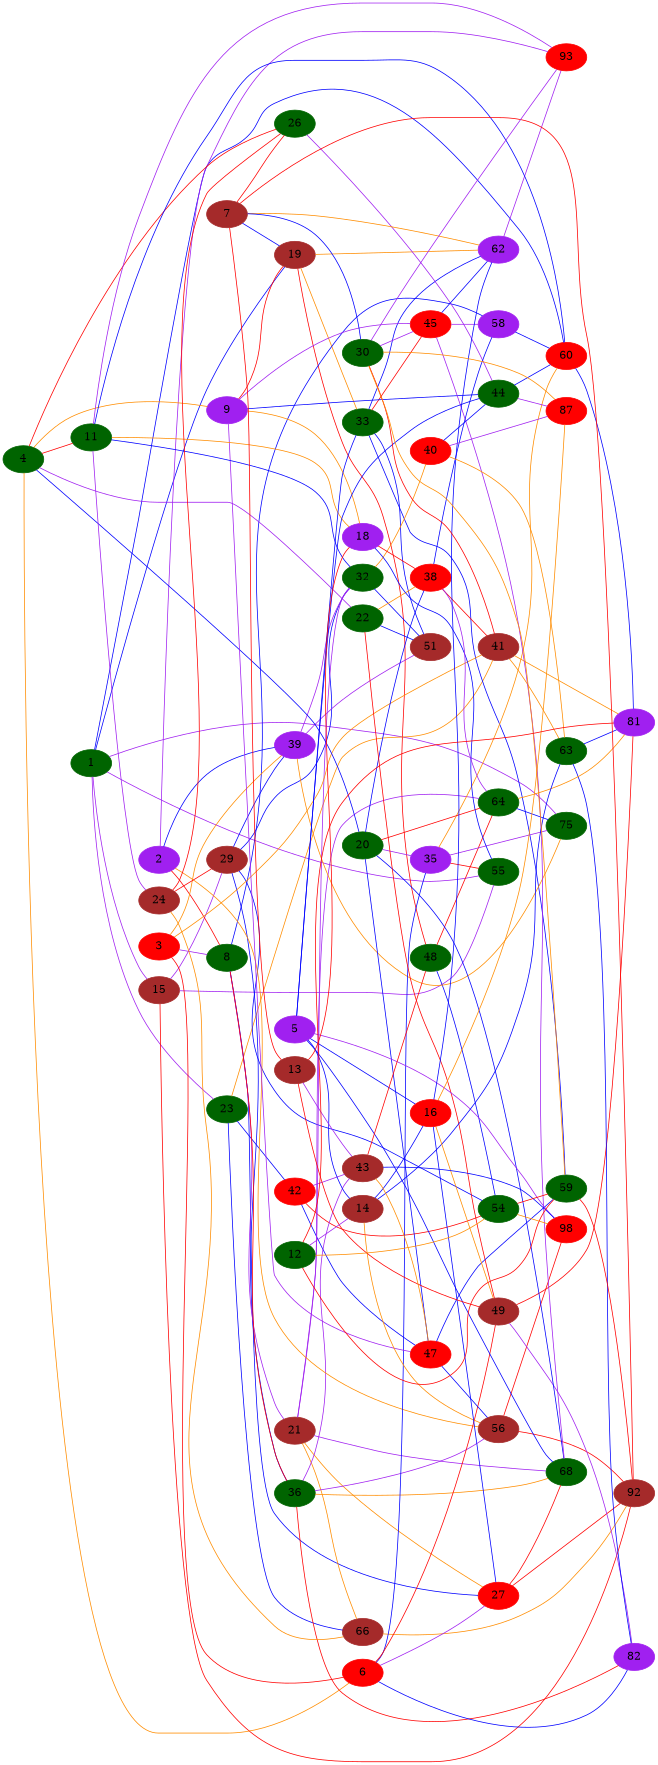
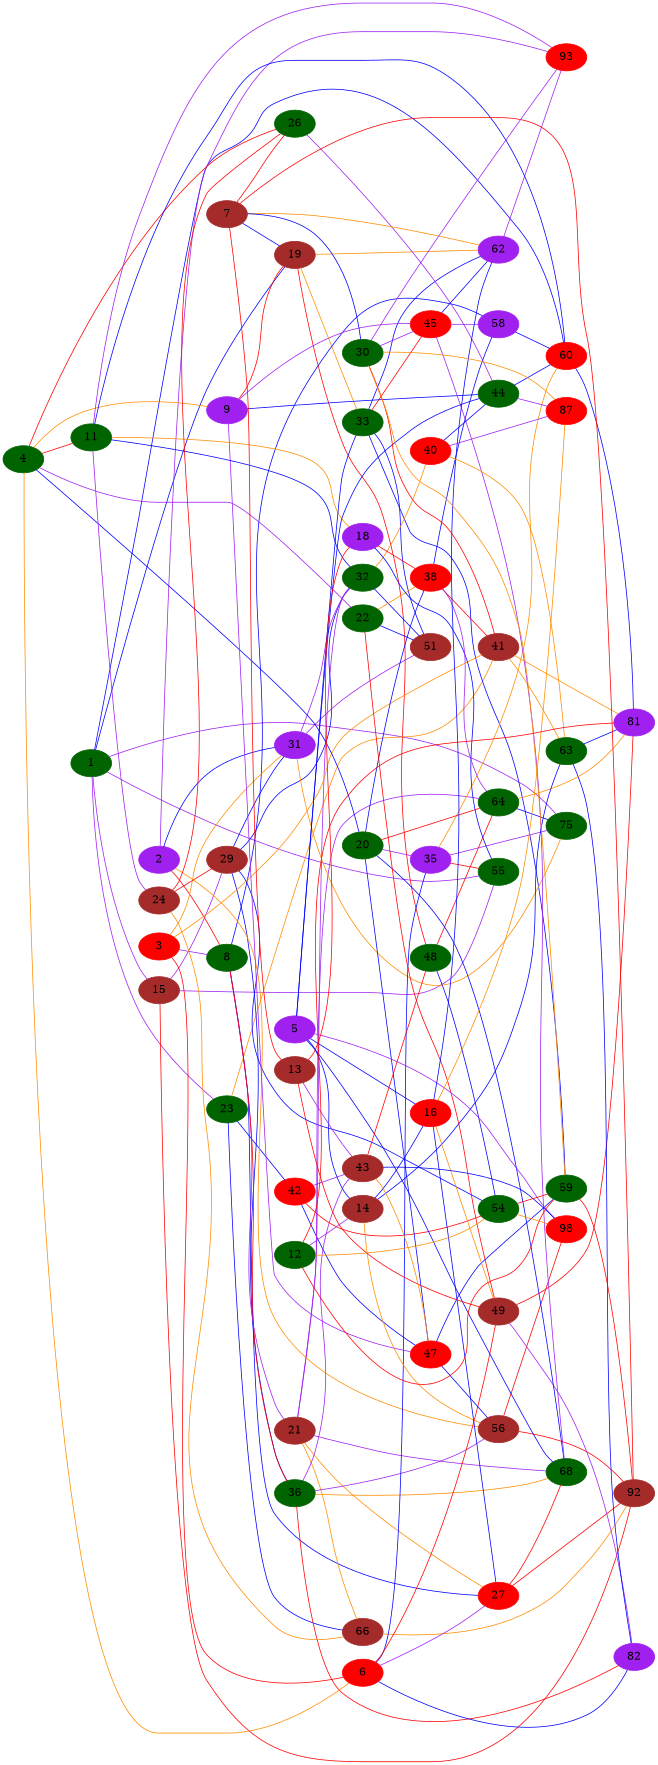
(325, 444) -> none
(295, 745) -> (295, 745)
